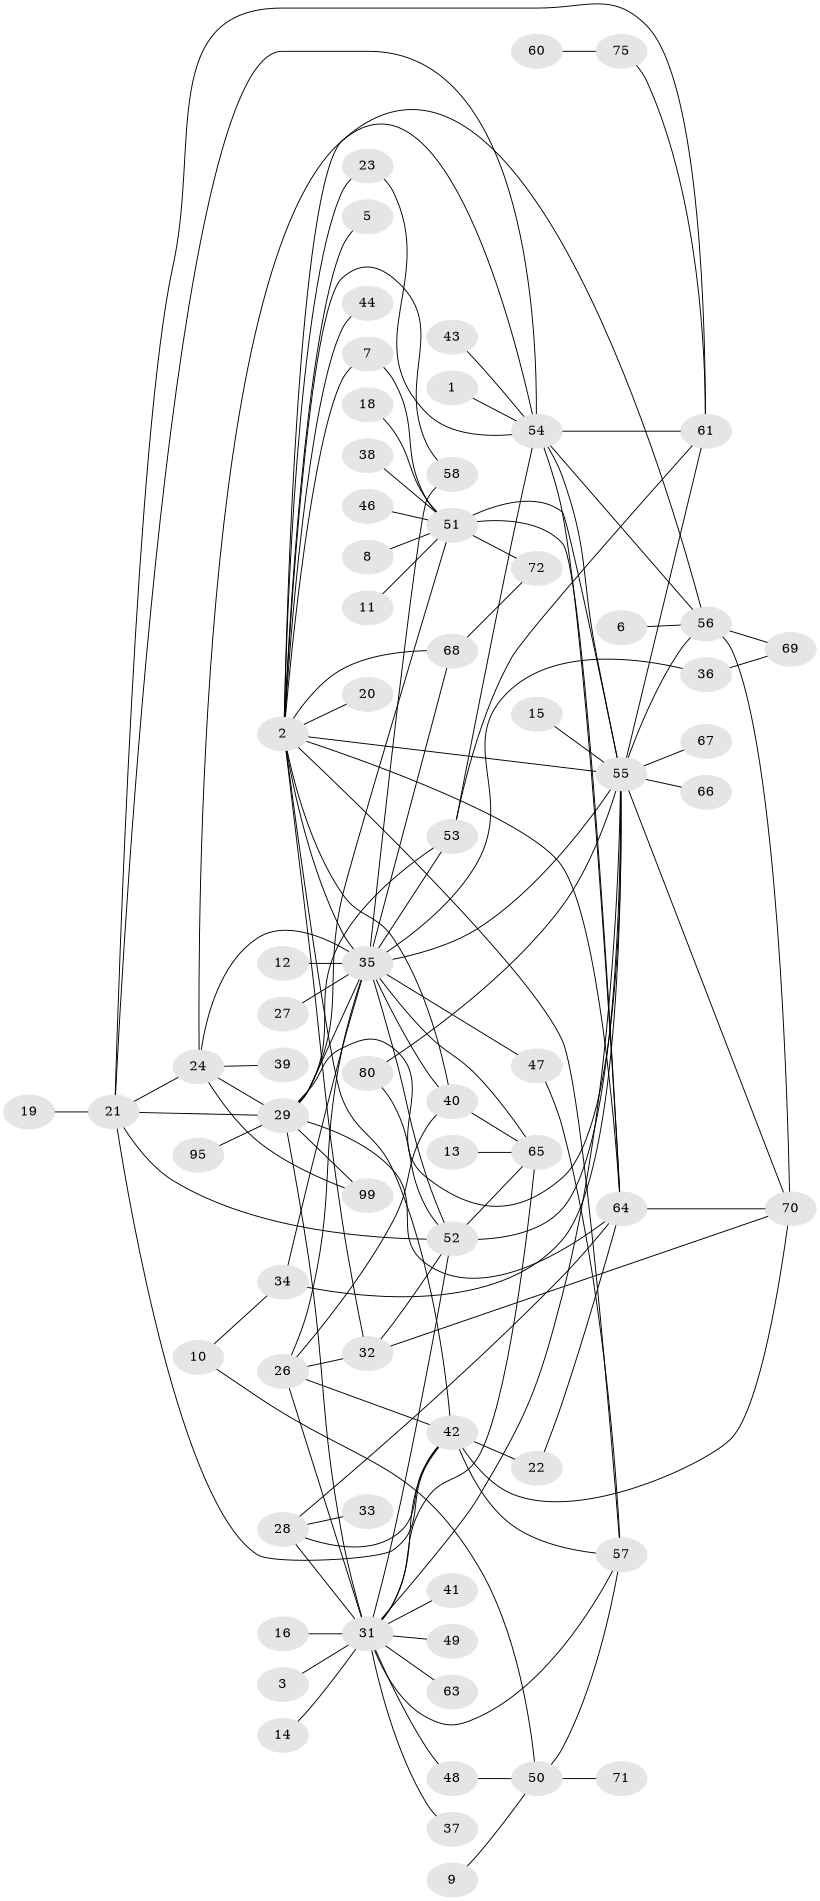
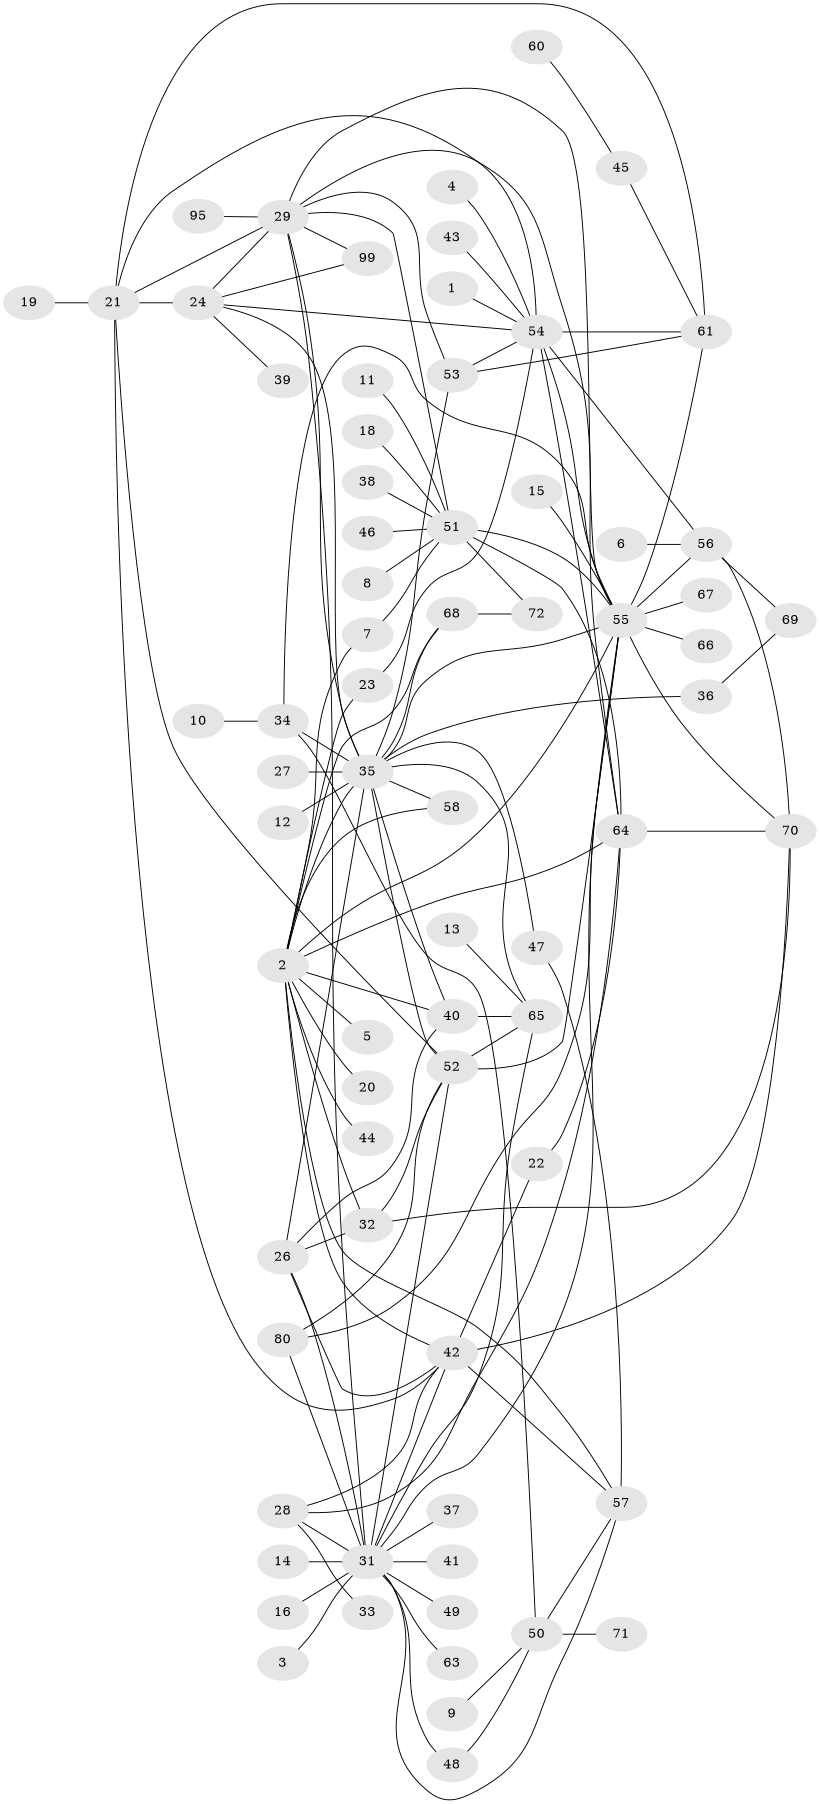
(622, 51) -> (622, 168)
(413, 111) -> none
none -> (452, 187)
none -> (325, 1451)
(441, 1515) -> (502, 1120)
